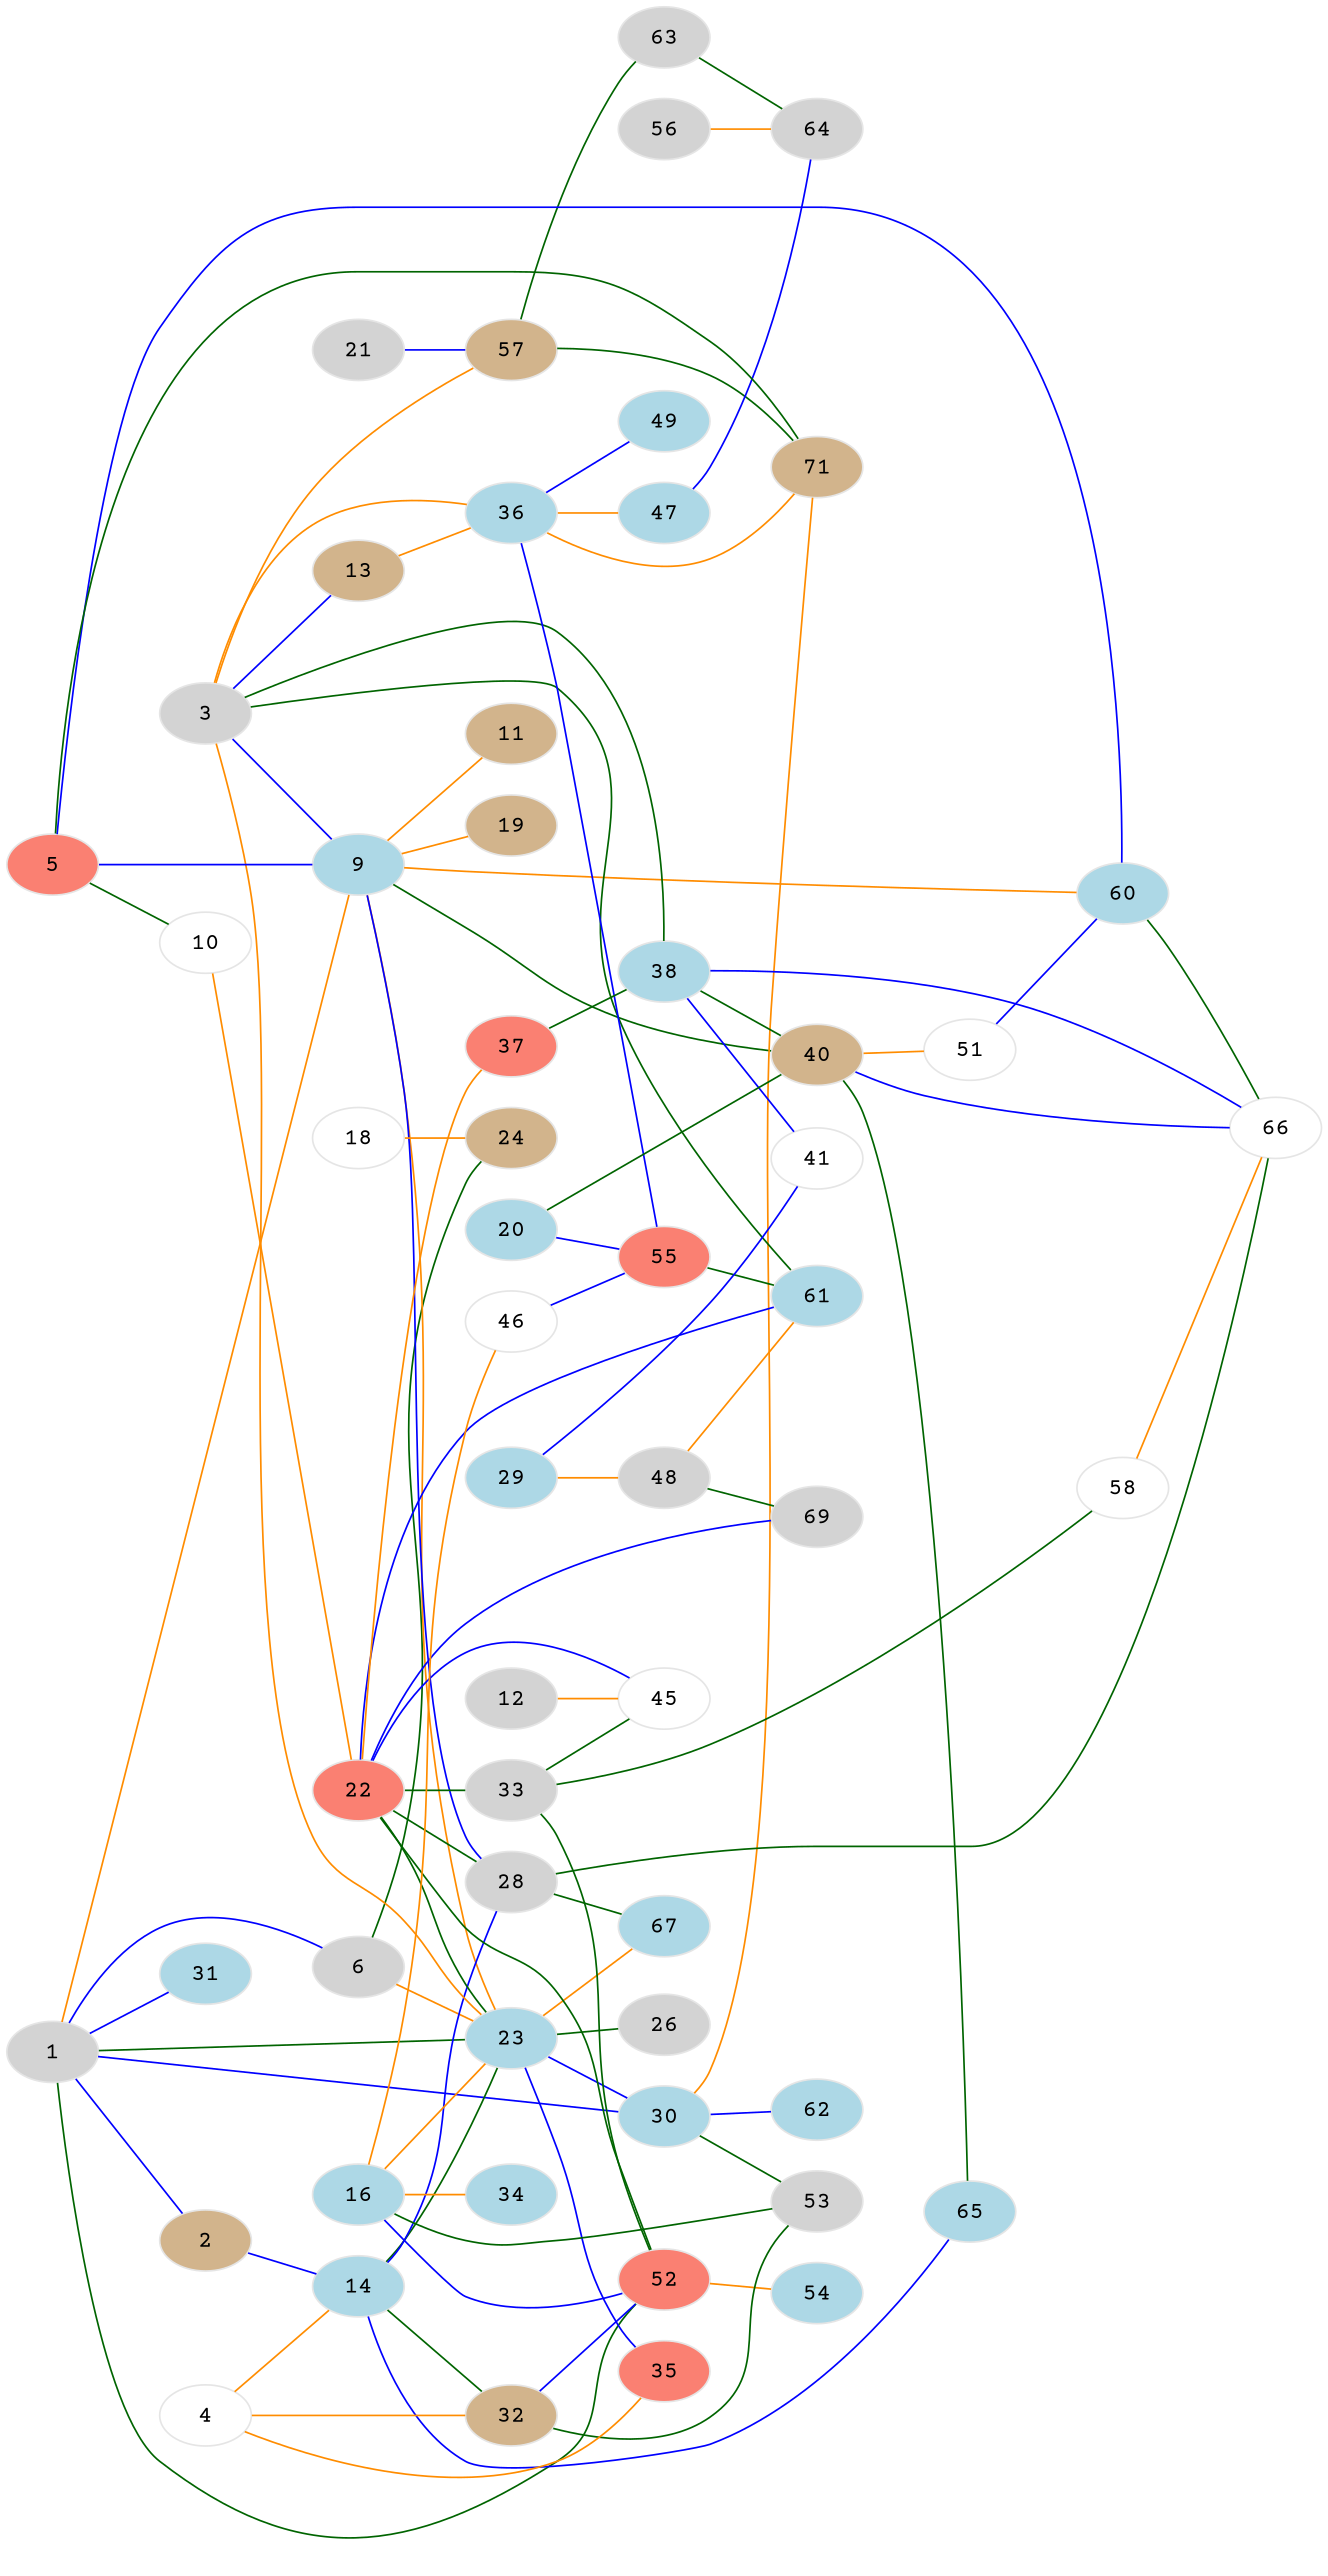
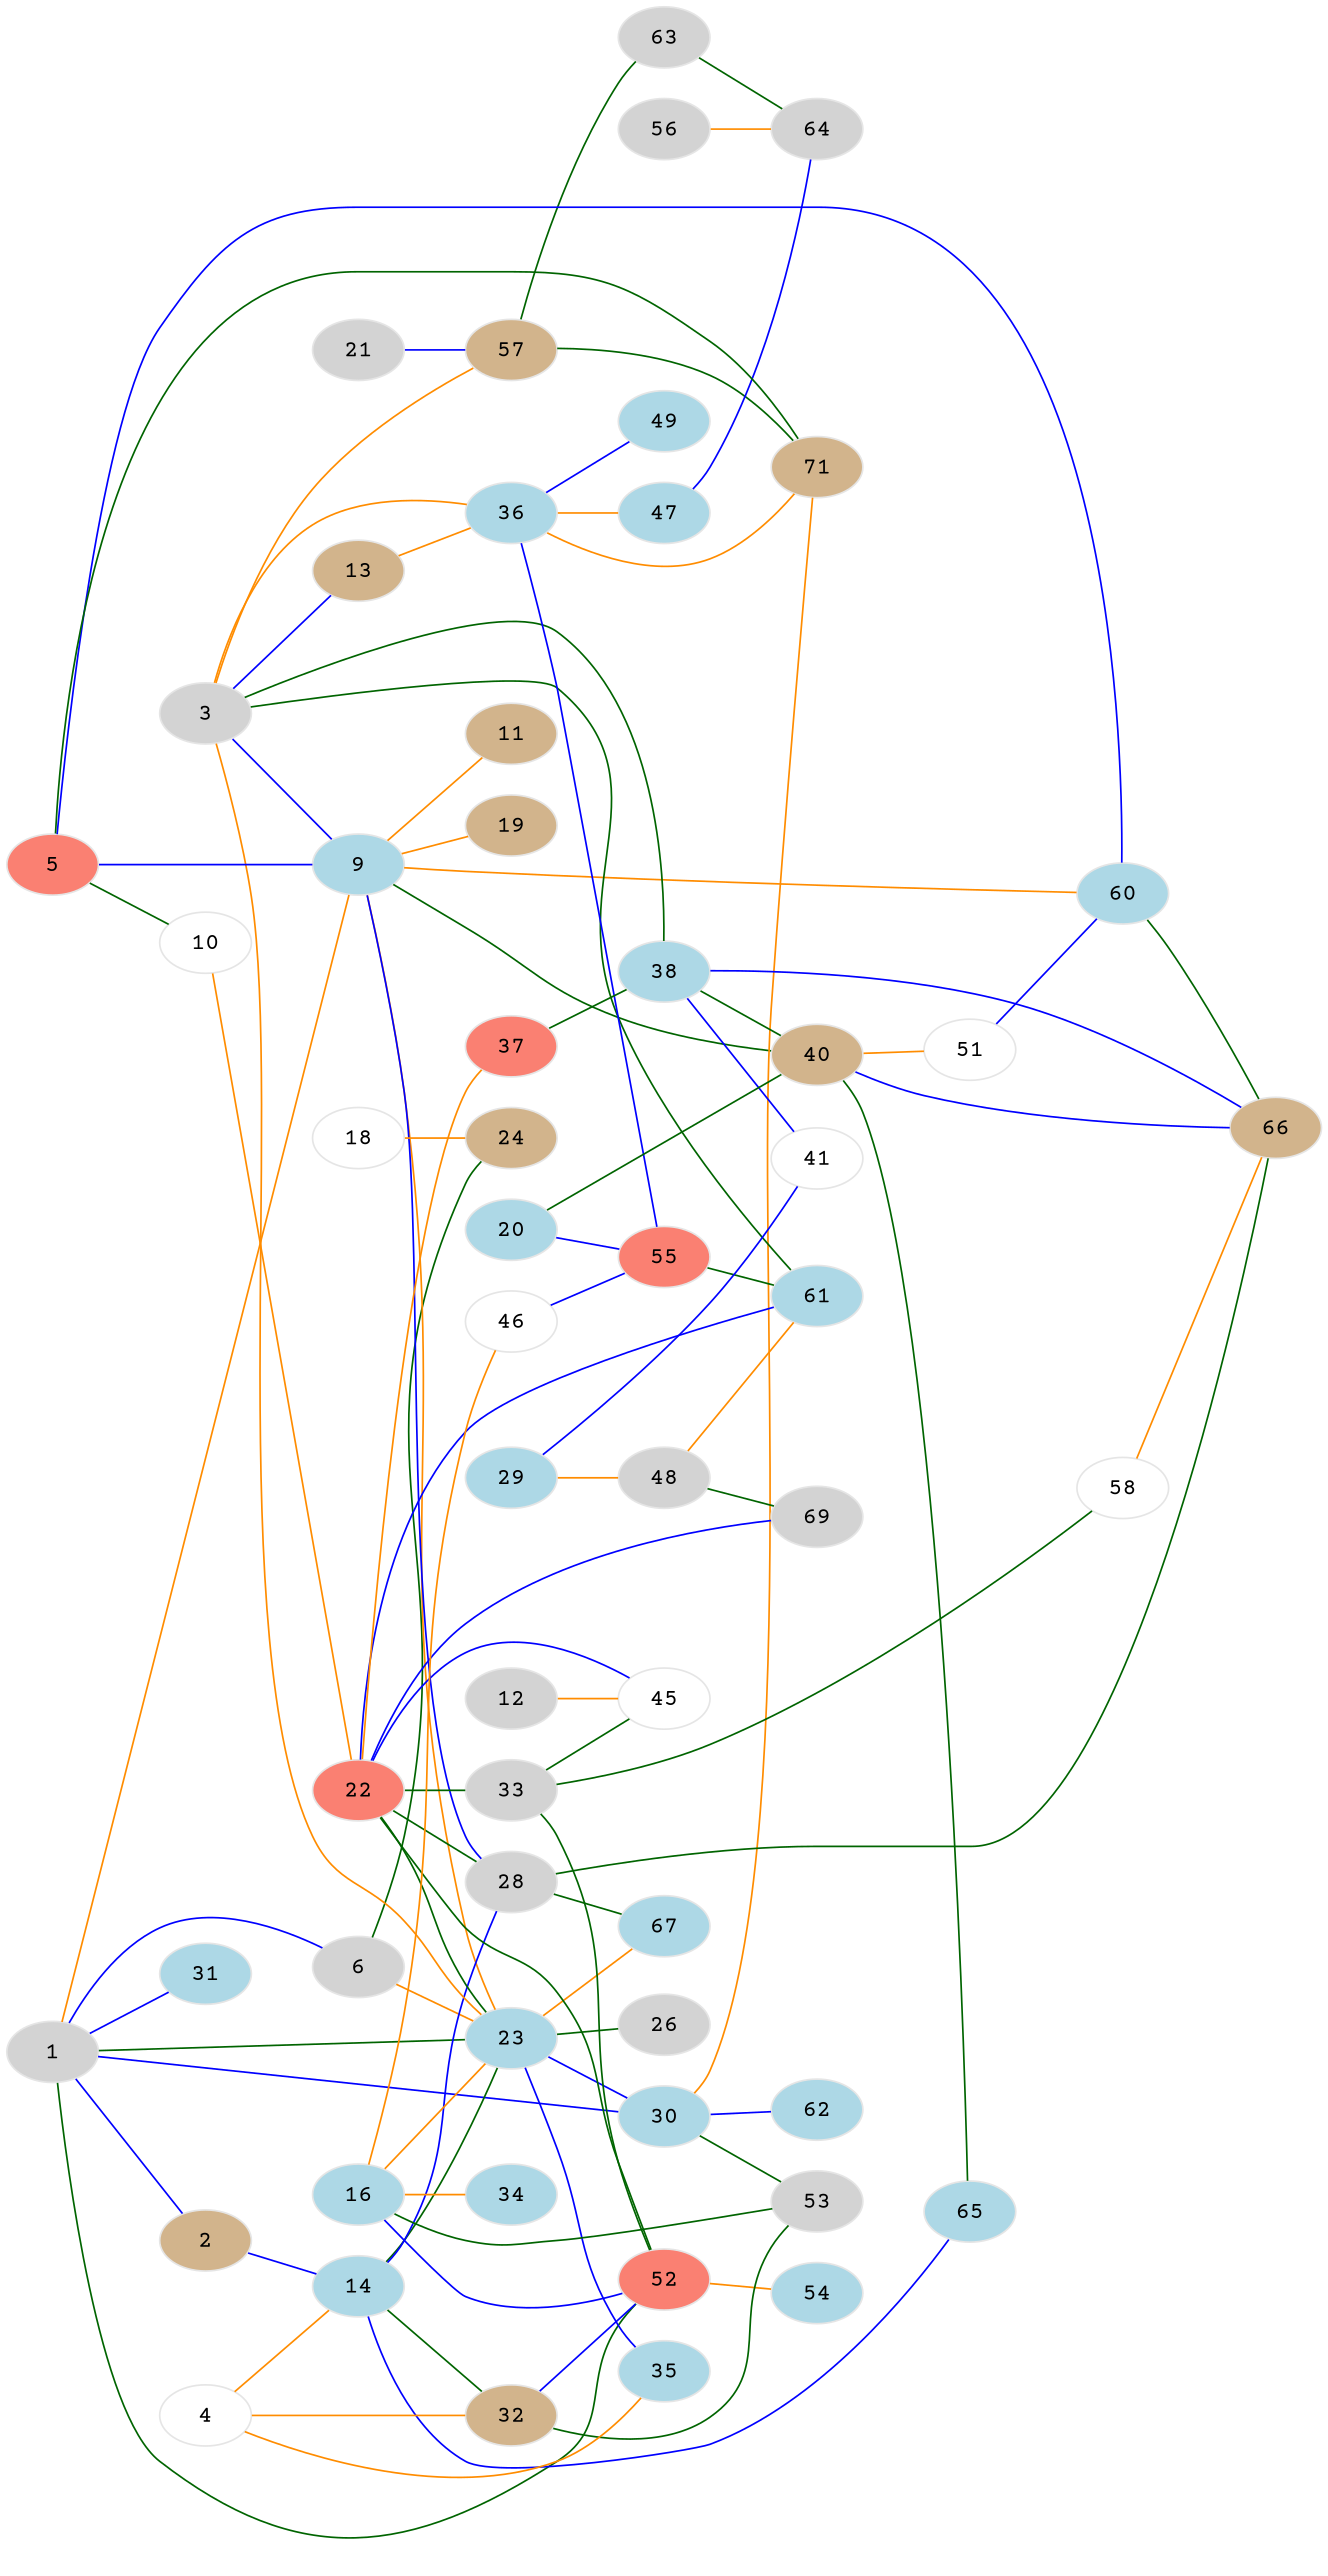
(1276, 1128) -> (1276, 1128)
(664, 2371) -> (664, 2371)
